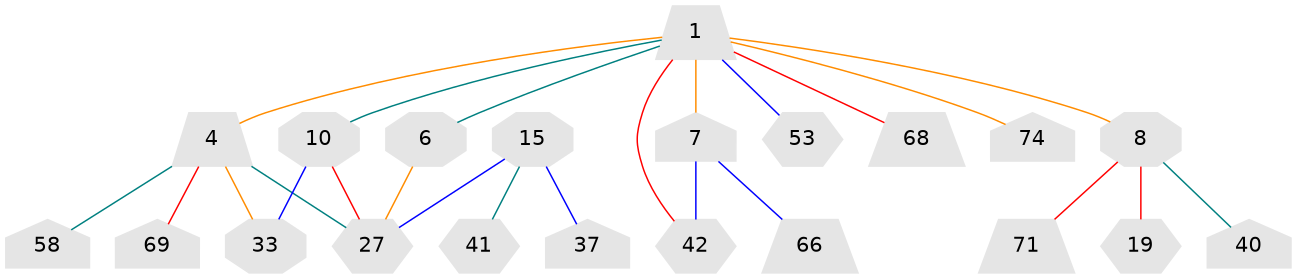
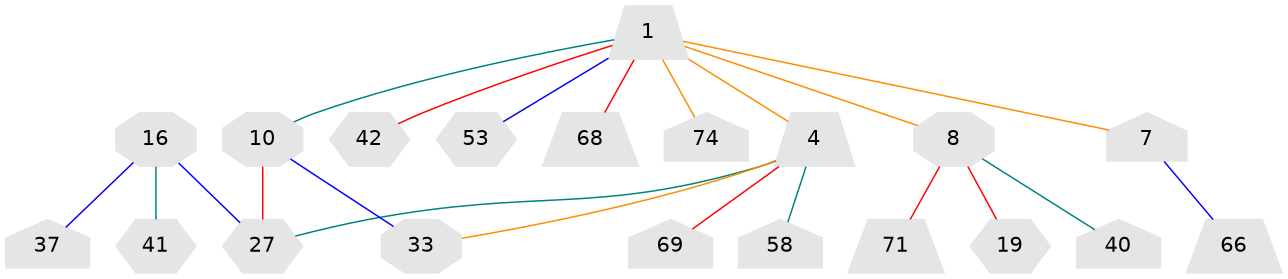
(426, 139) -> none
(533, 139) -> (156, 139)
(696, 190) -> none
